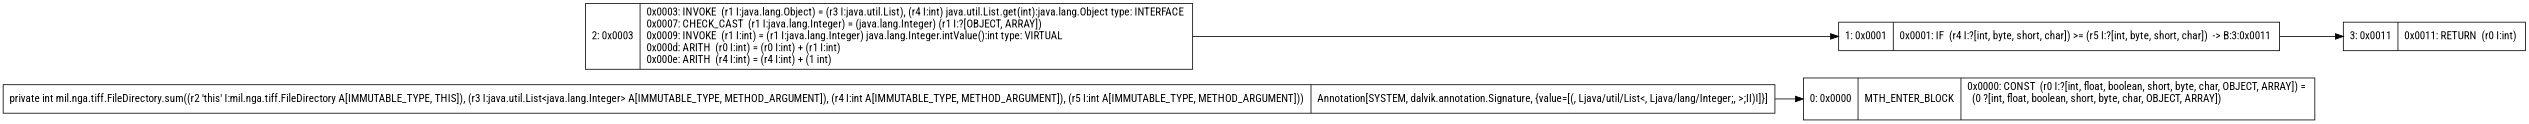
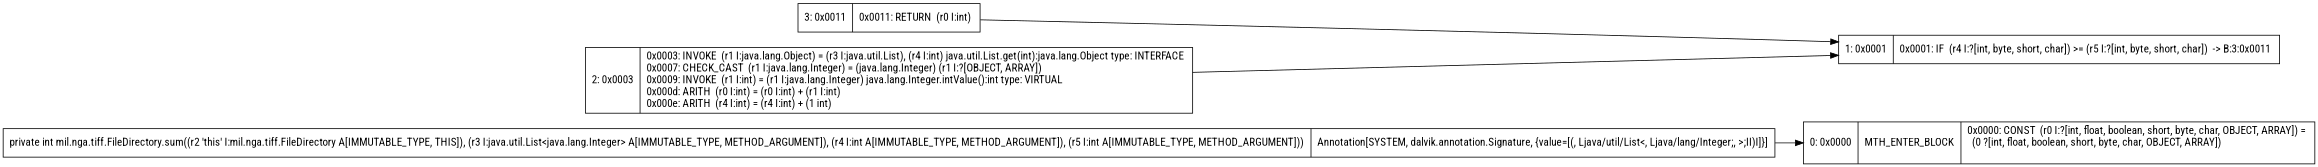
(2308, 36) -> (1405, 30)
